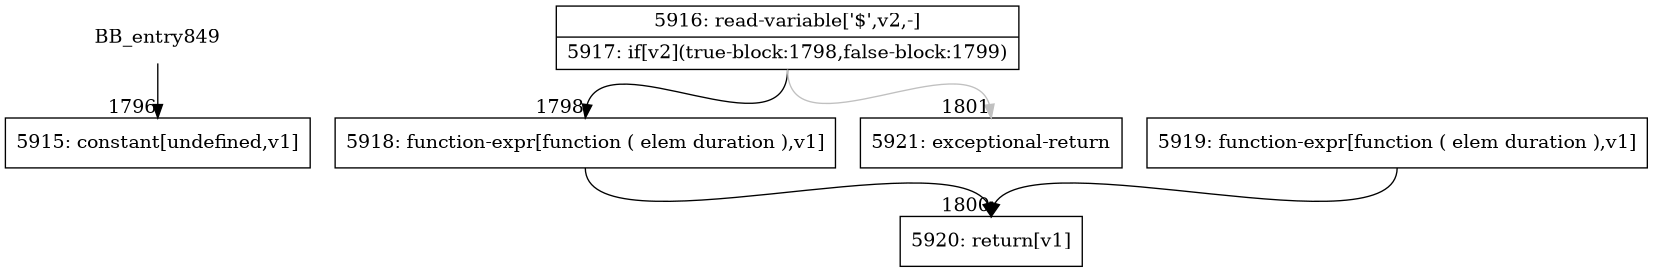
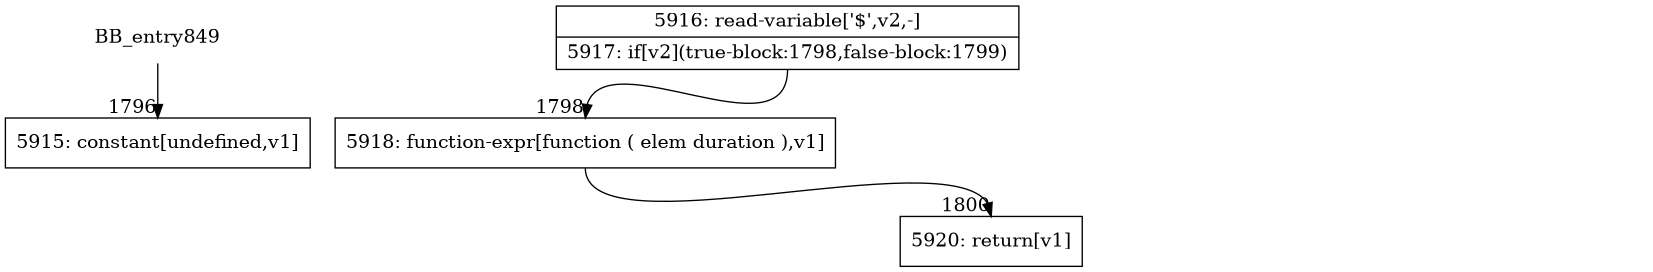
(991, 143) -> none
(1397, 143) -> none
